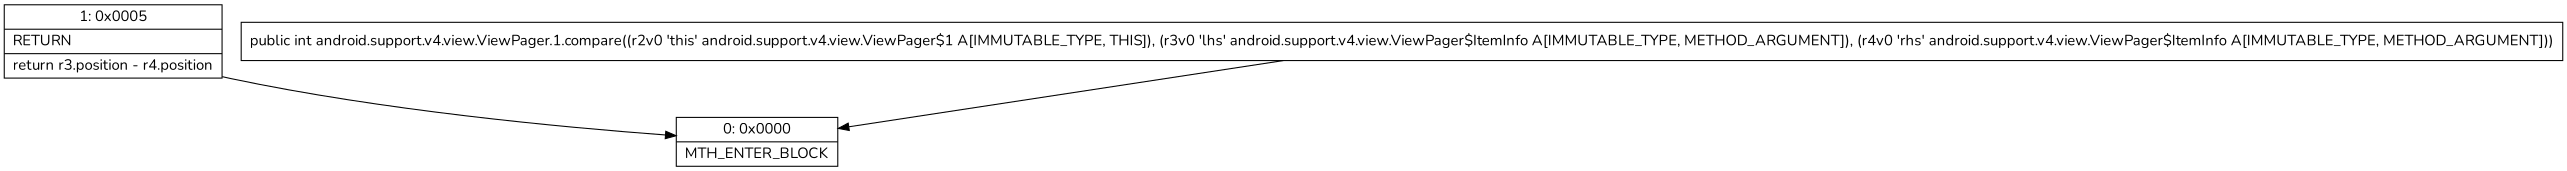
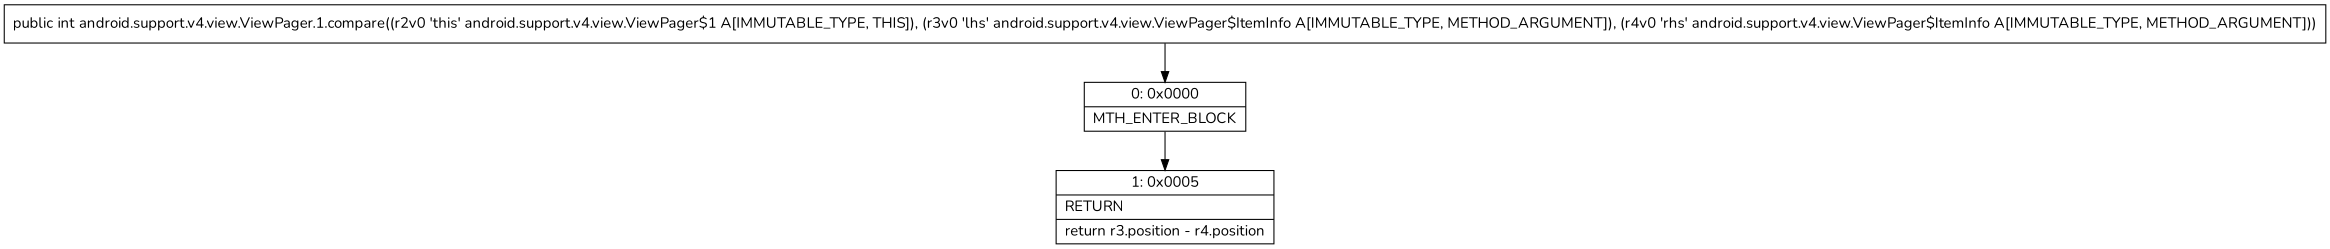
(443, 113) -> (1165, 146)
